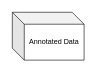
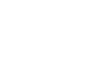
(48, 36) -> none
